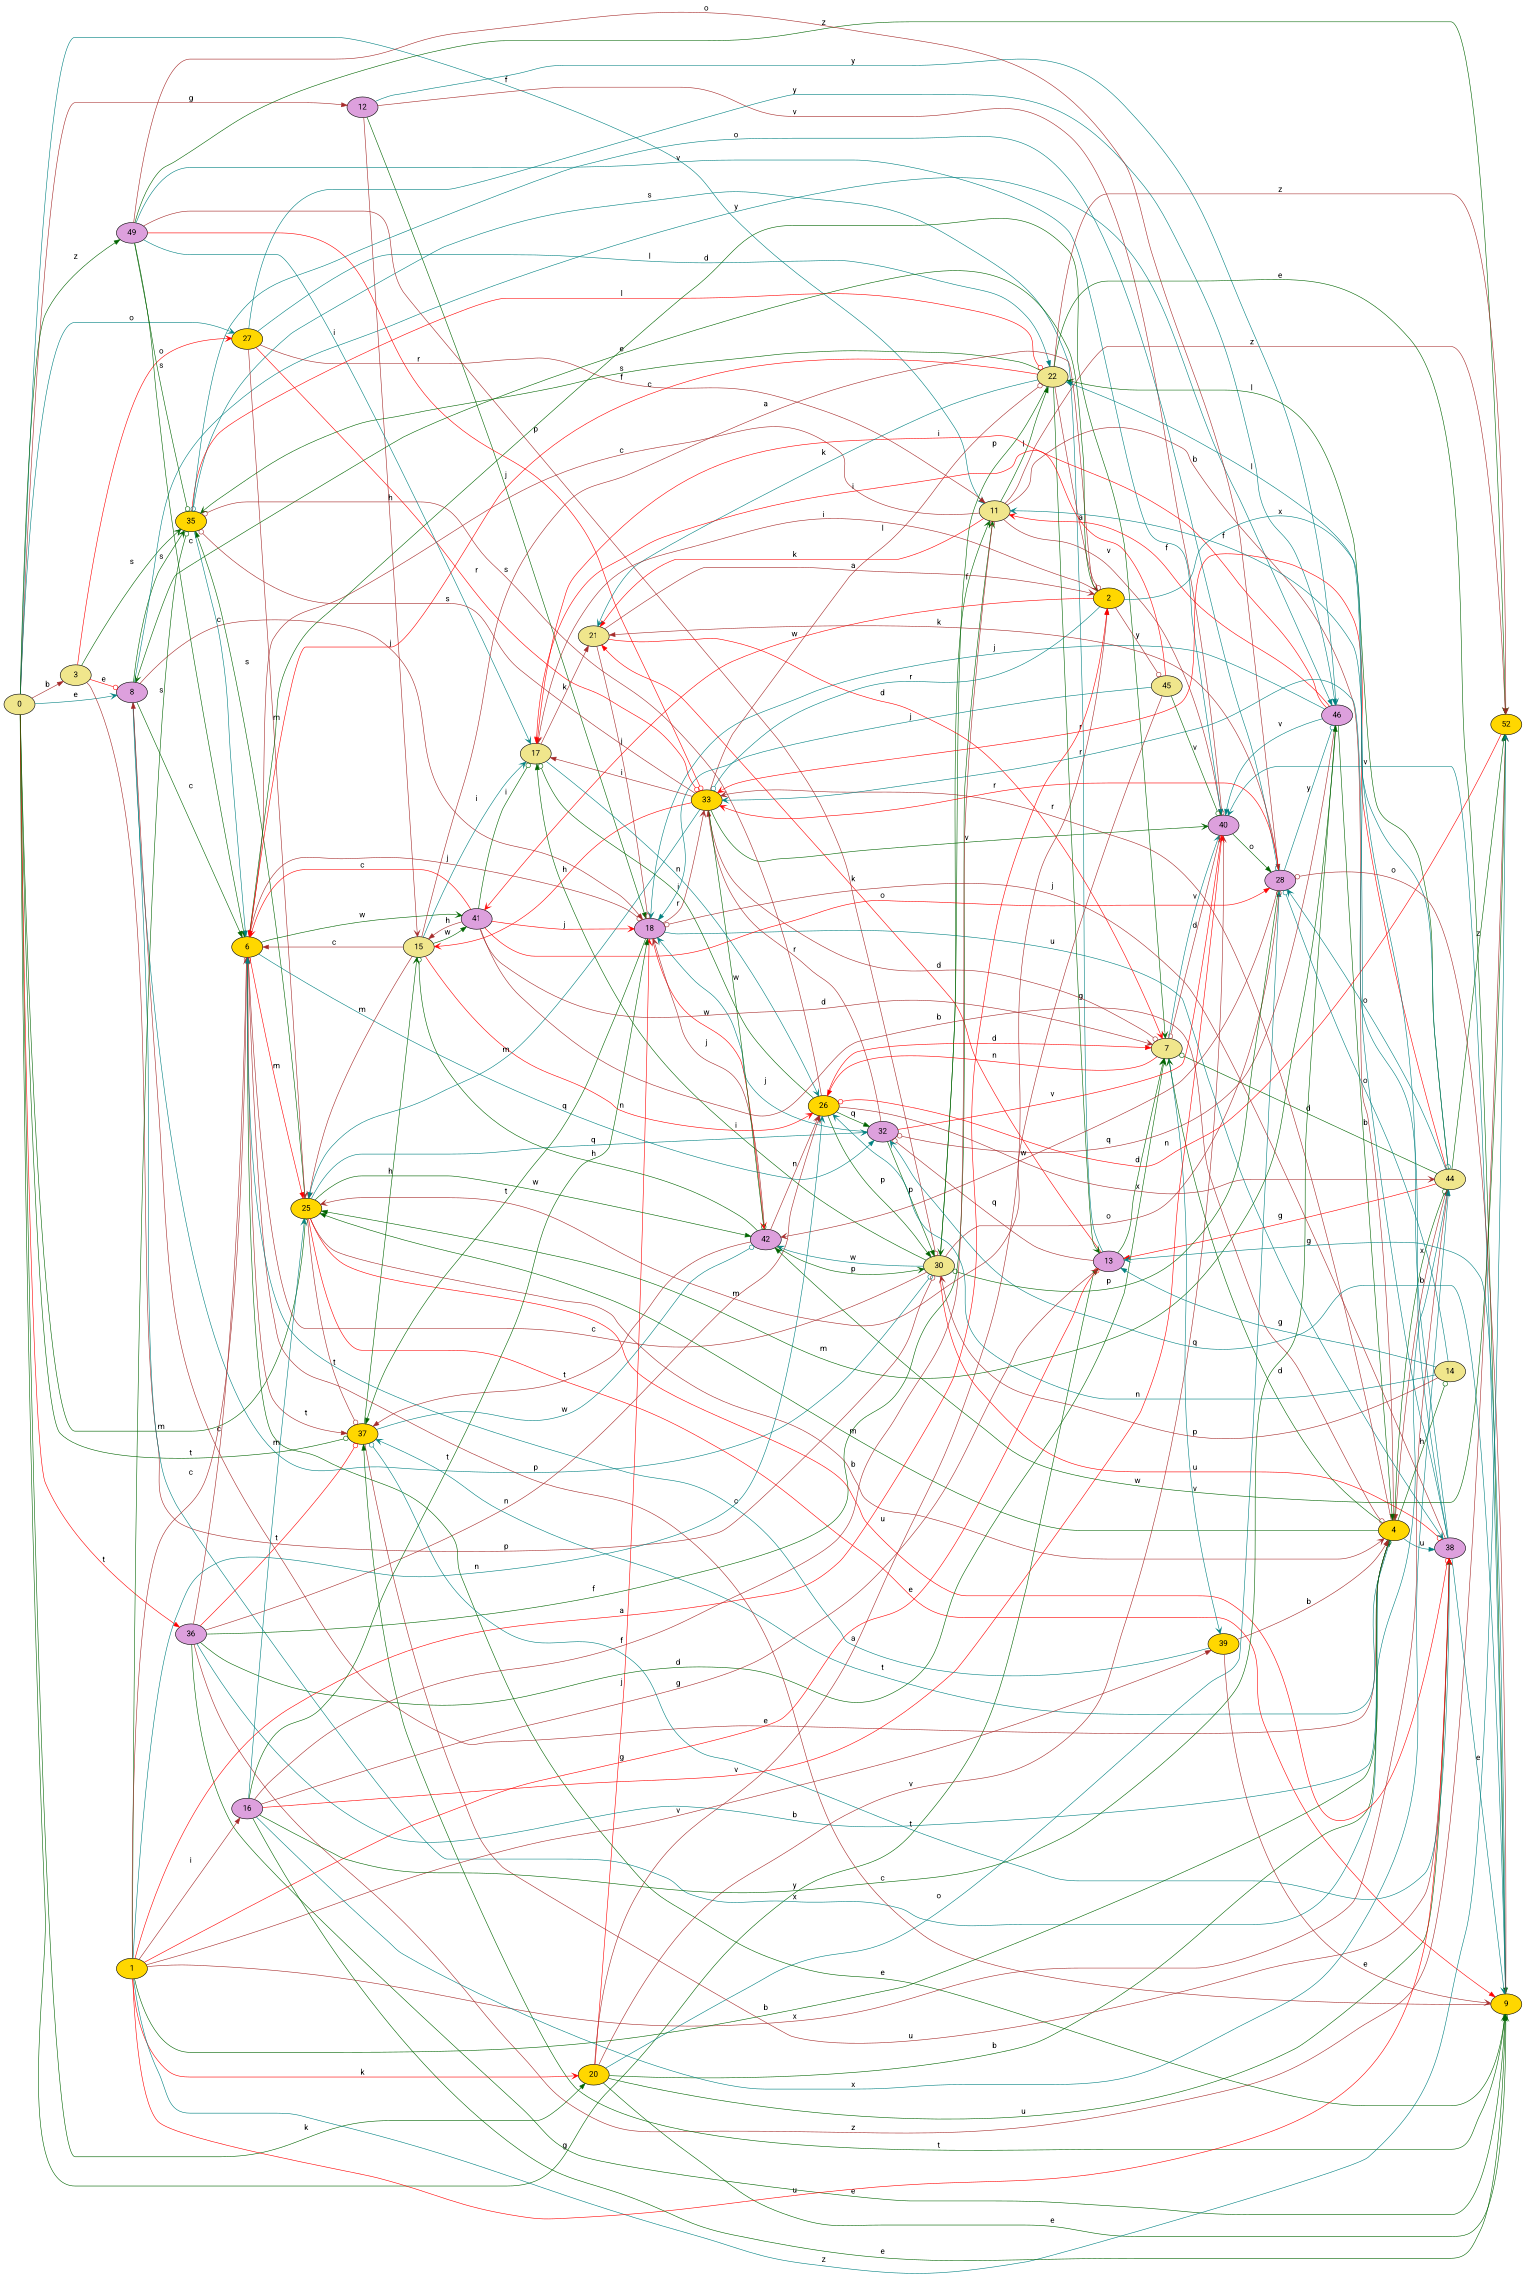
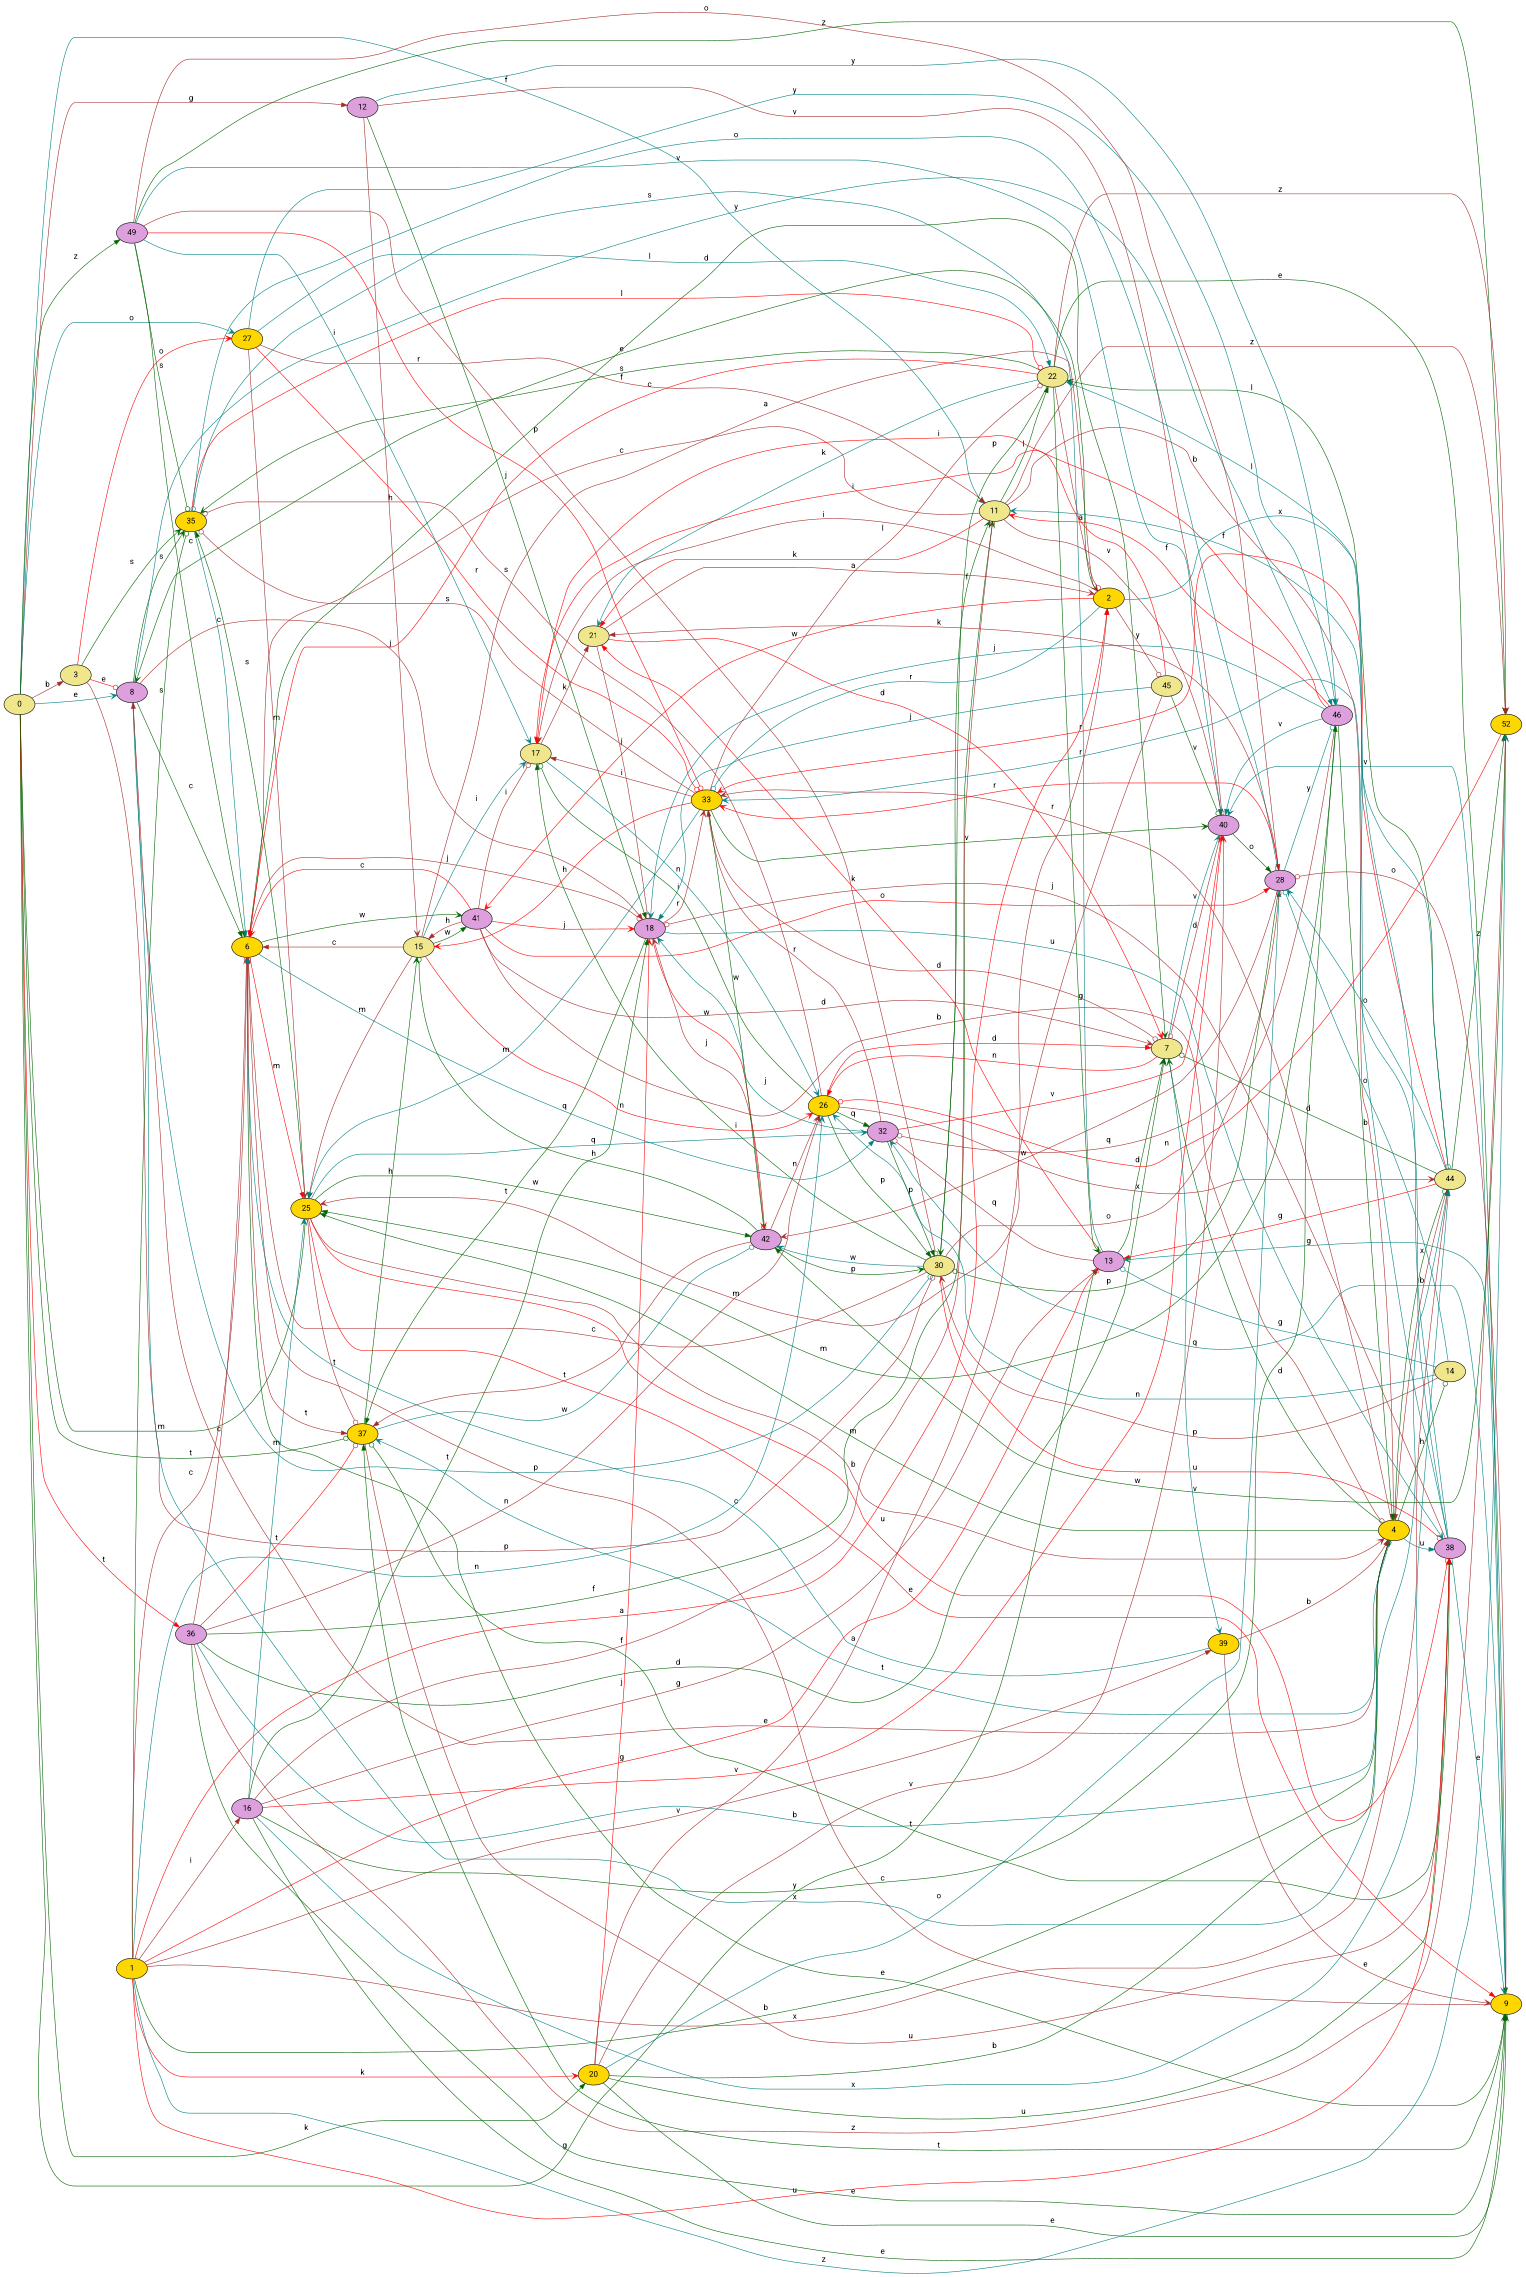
(494, 835) -> (494, 835)
(1277, 1330) -> (1277, 1330)
(978, 1853) -> (978, 1853)
